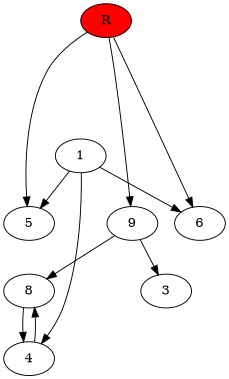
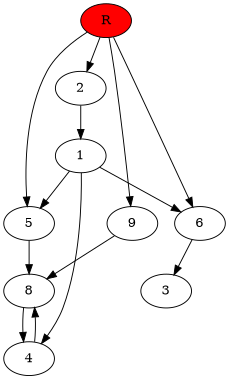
none -> (81, 88)
none -> (29, 253)
(147, 253) -> (185, 253)
